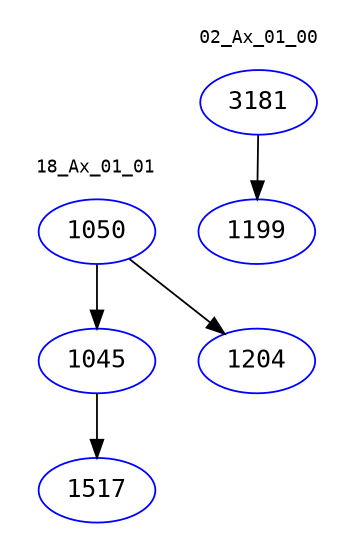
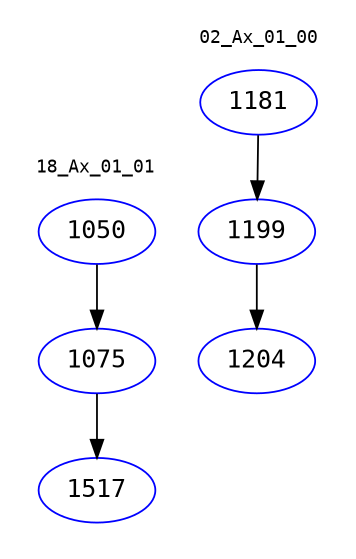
(259, 102) -> (259, 102)
(160, 283) -> (257, 288)
(97, 361) -> (97, 361)
